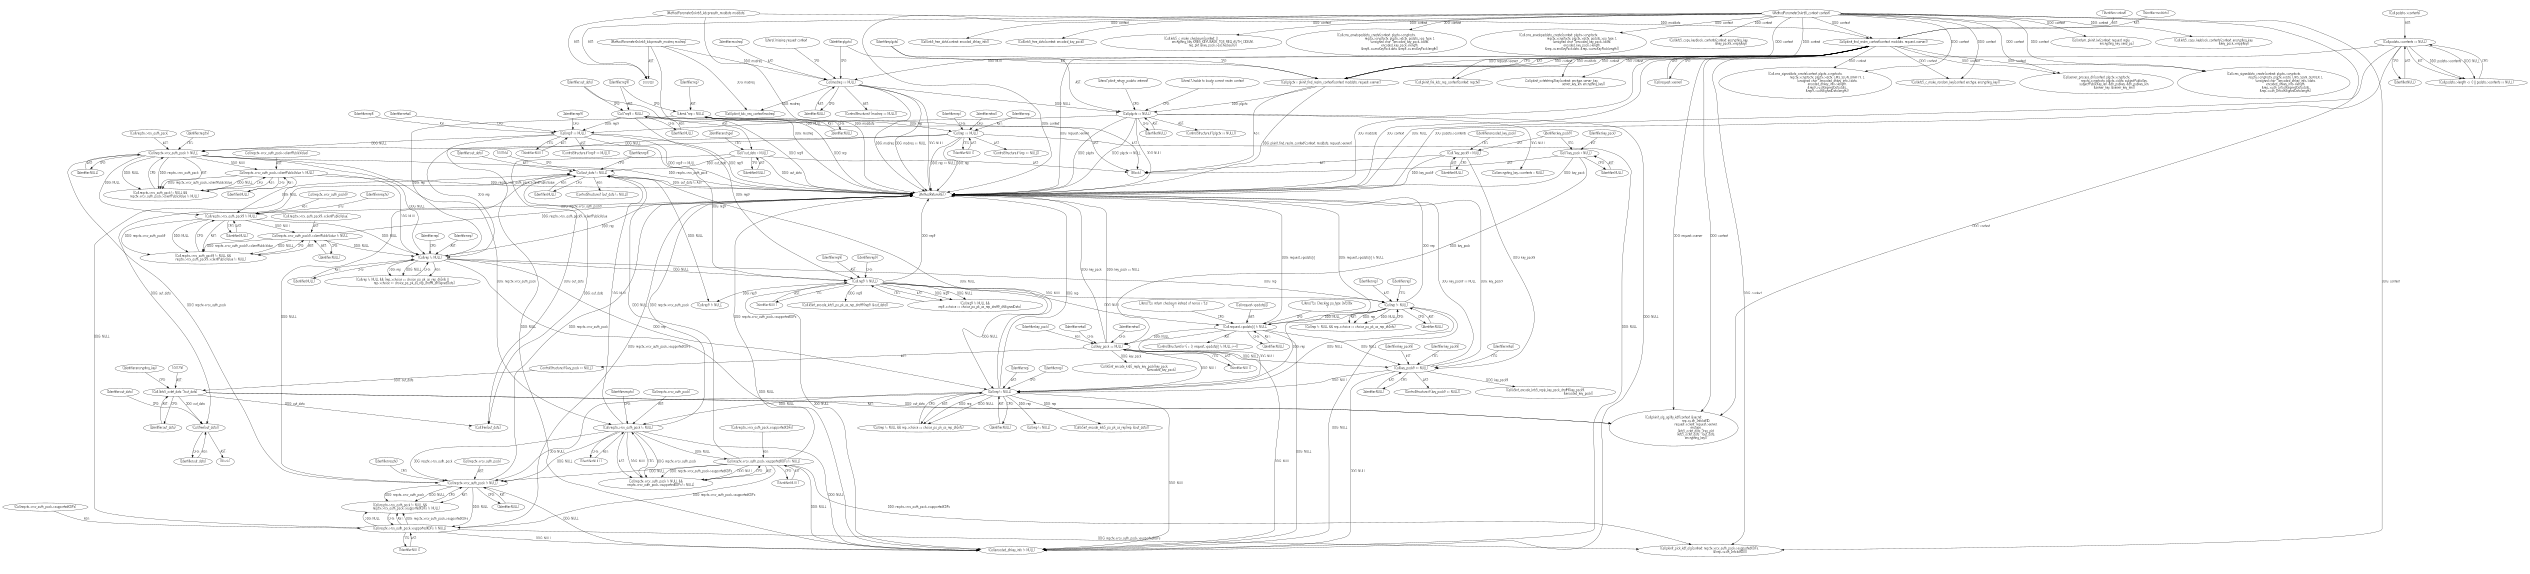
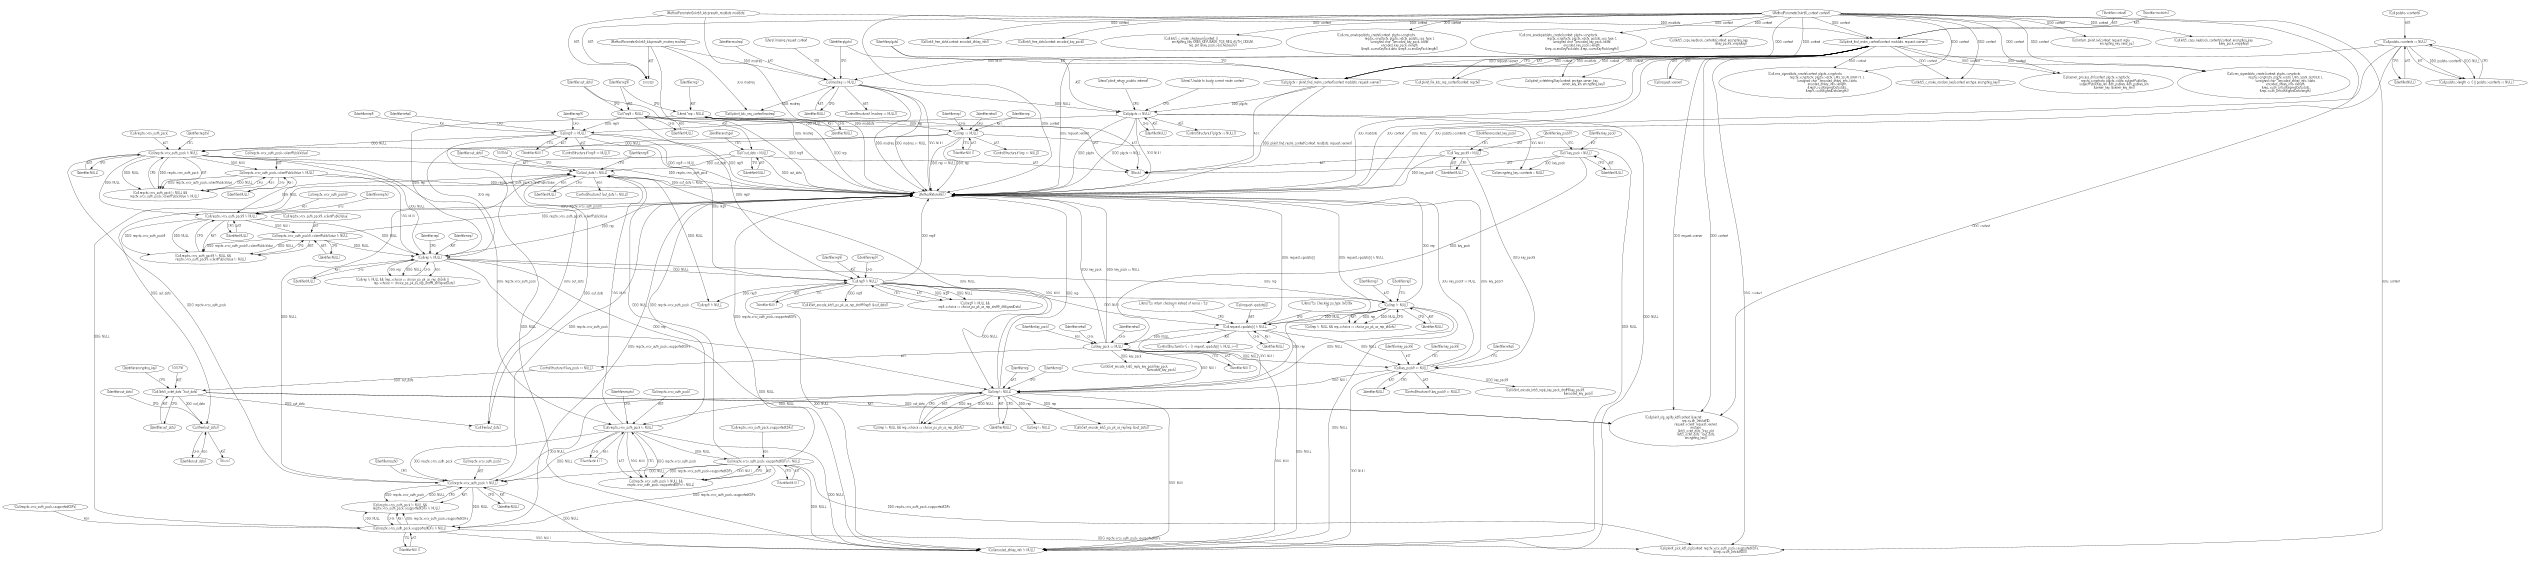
(688, 183) -> (688, 183)
(1410, 185) -> (1545, 161)
